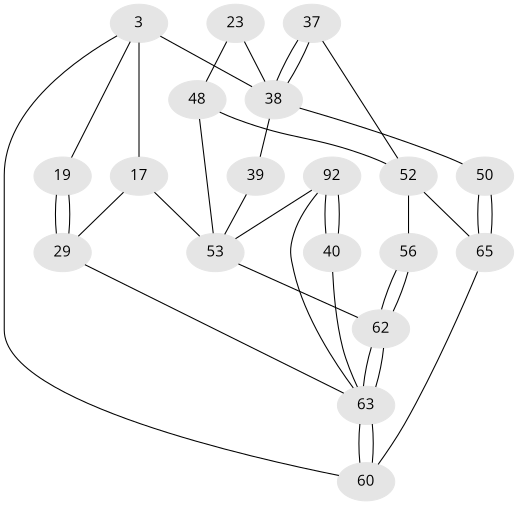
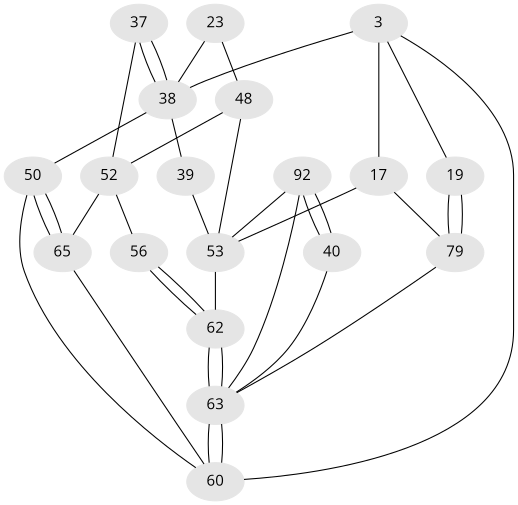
(63, 253) -> (455, 253)
none -> (71, 352)
